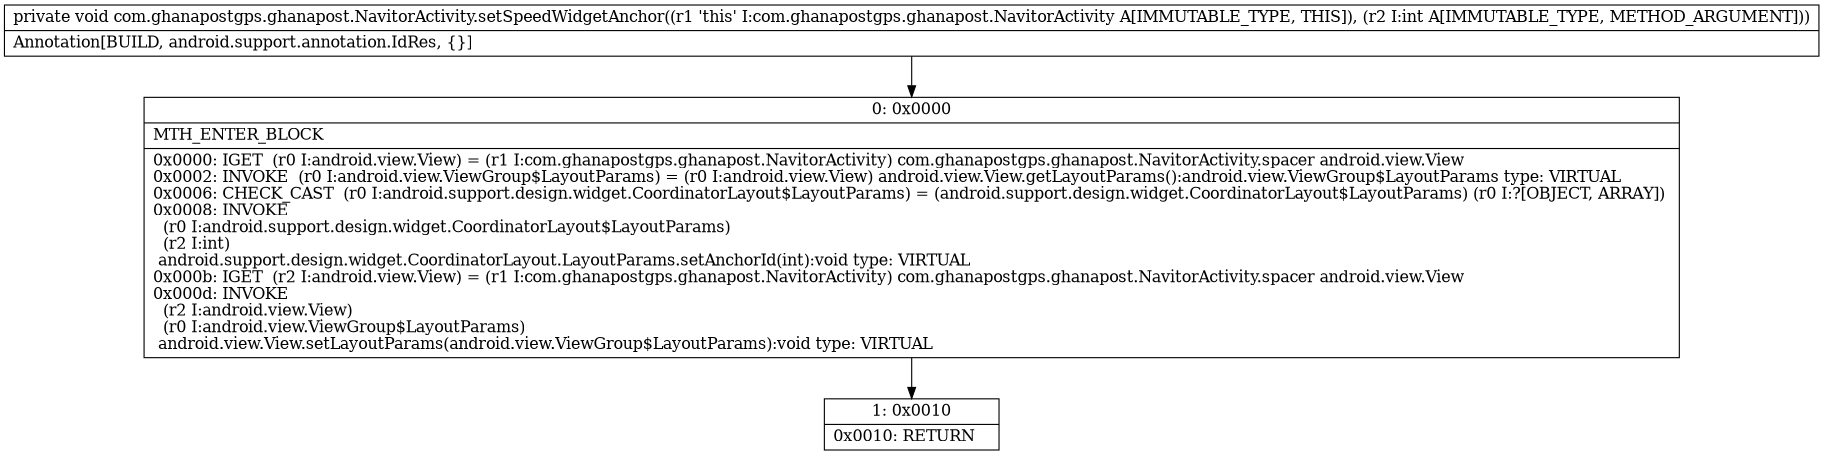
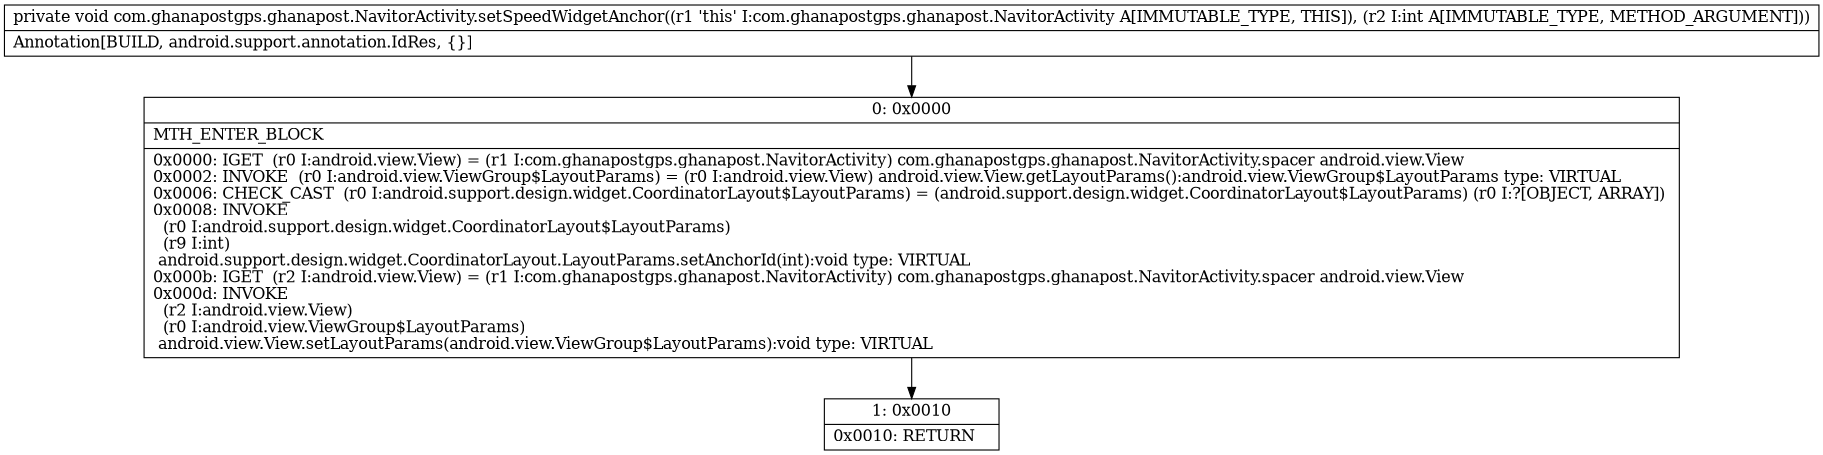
(192, 244) -> (192, 244)
